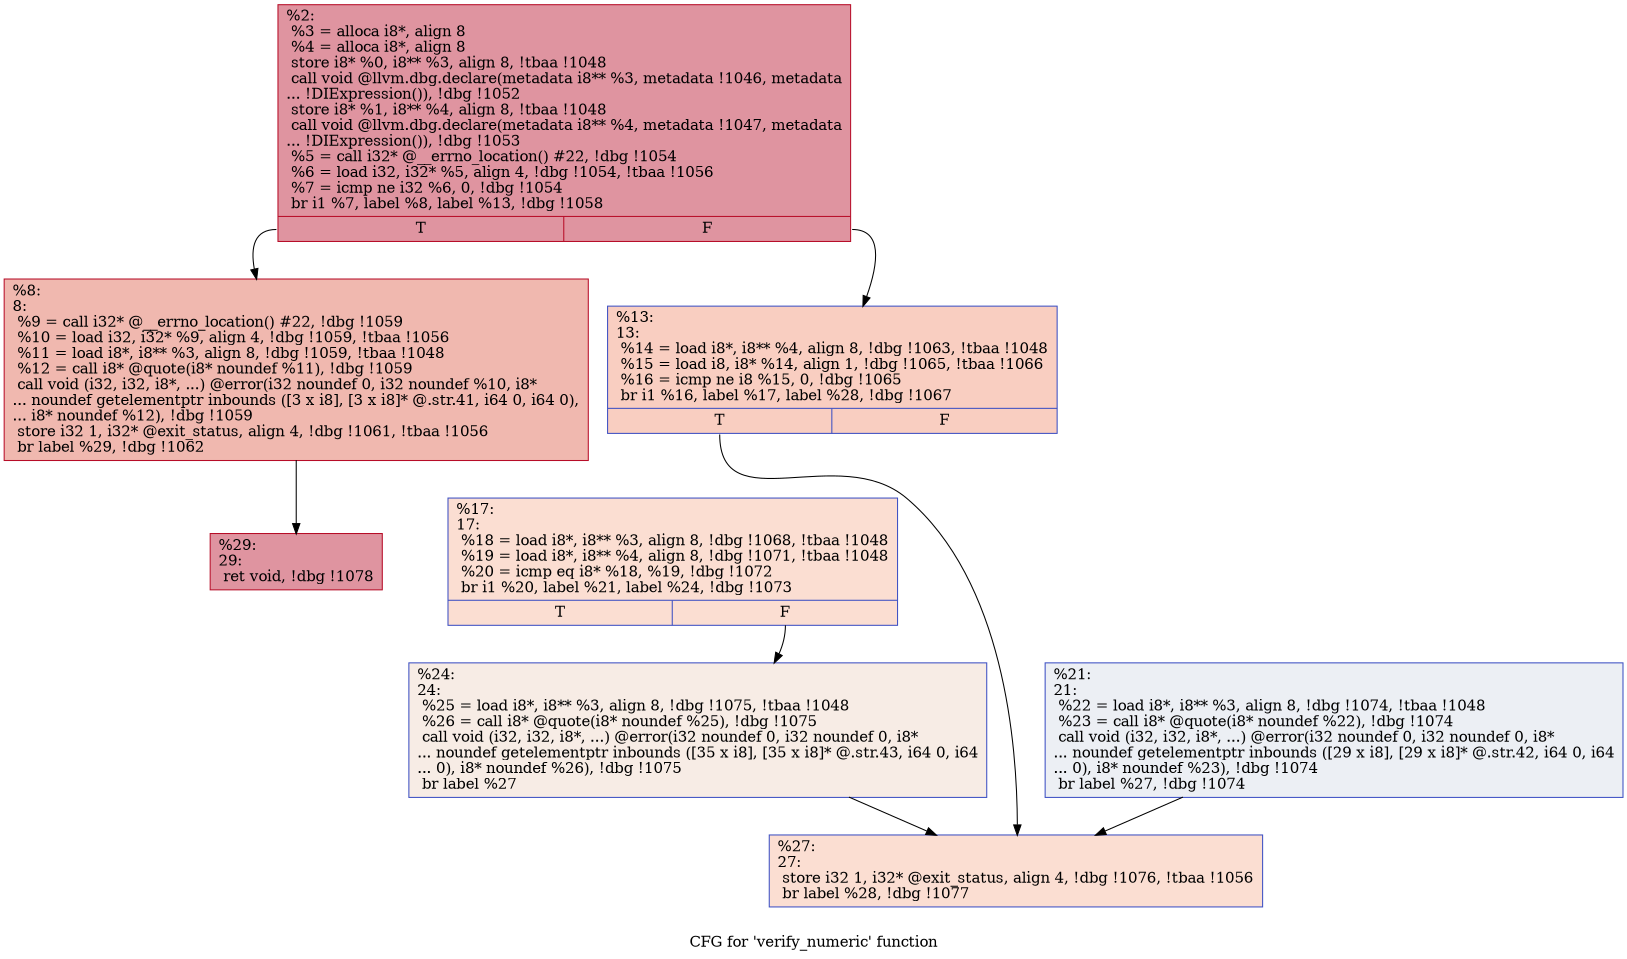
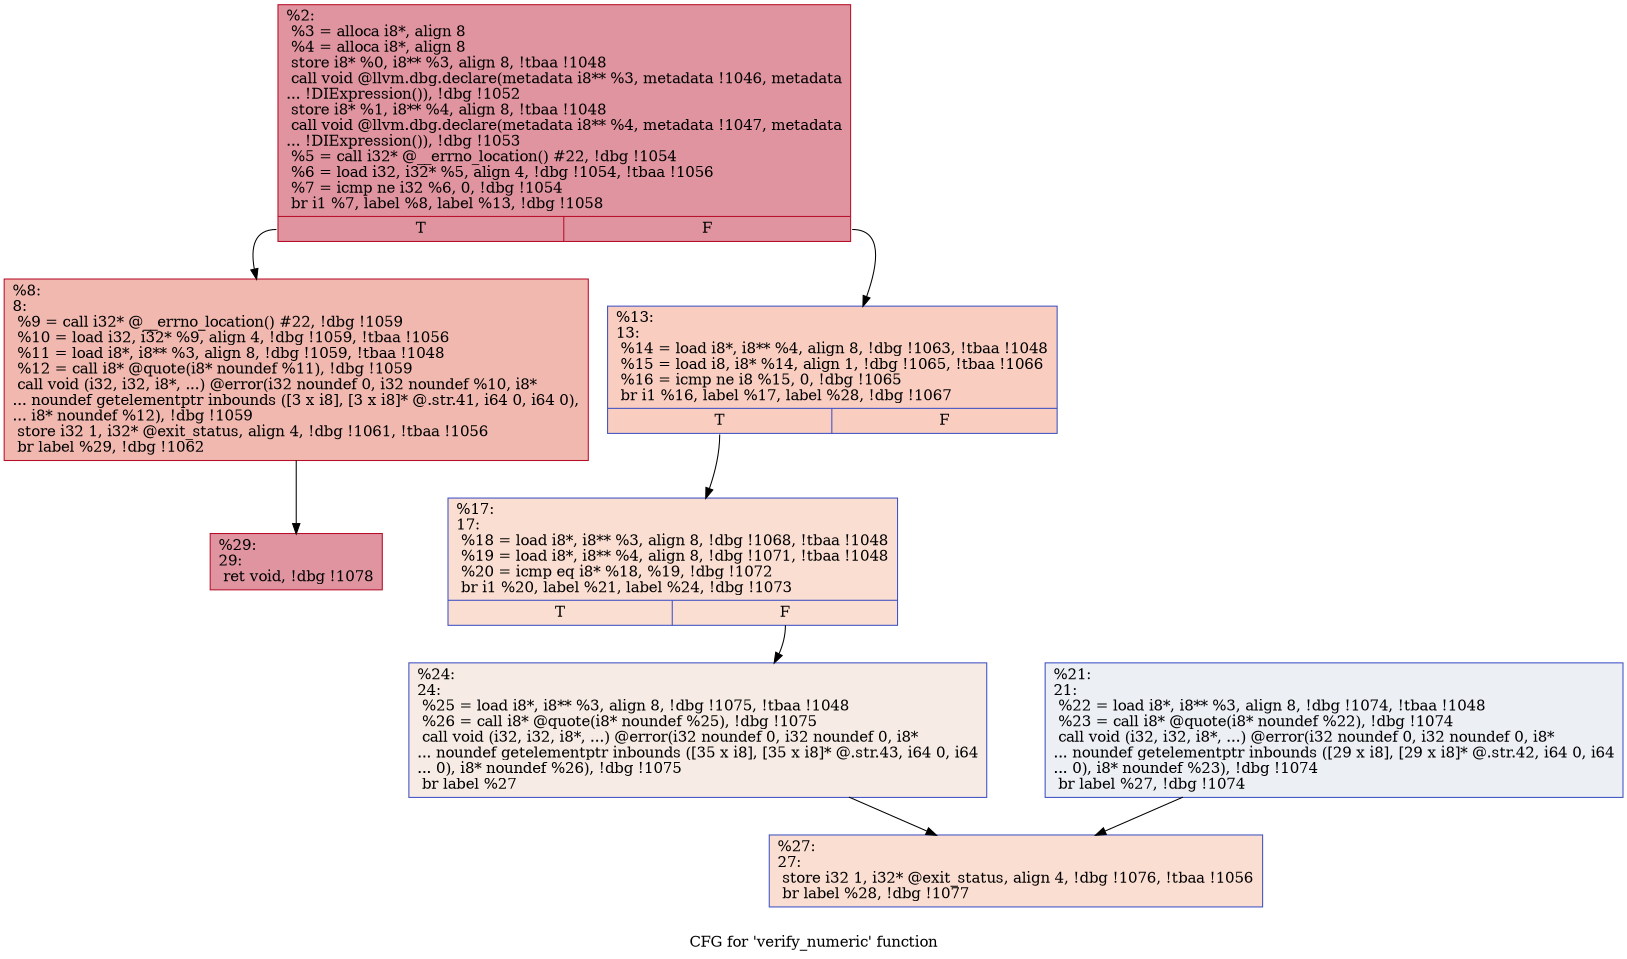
(951, 550) -> (717, 462)
